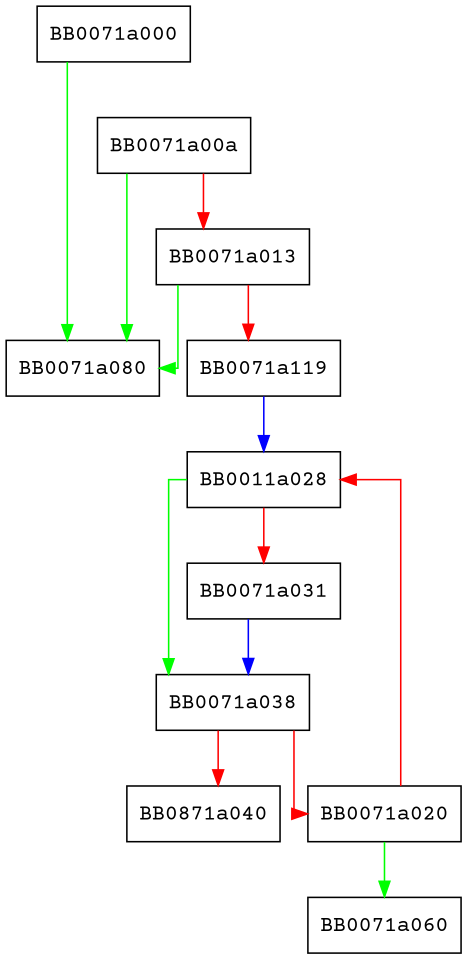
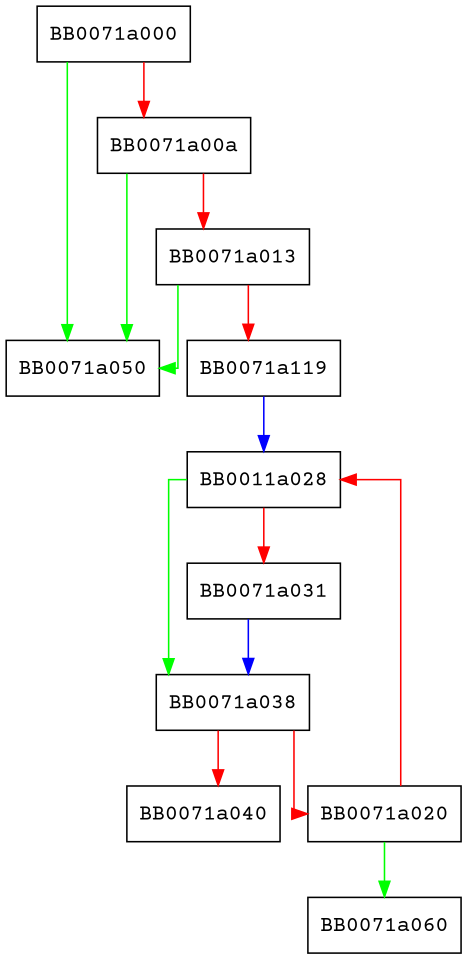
none -> (144, 82)
(83, 368) -> (83, 368)
(203, 814) -> (203, 814)
